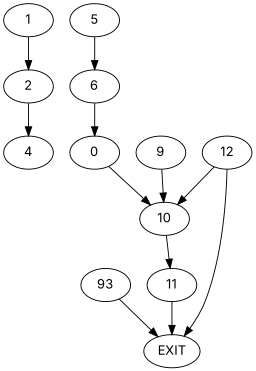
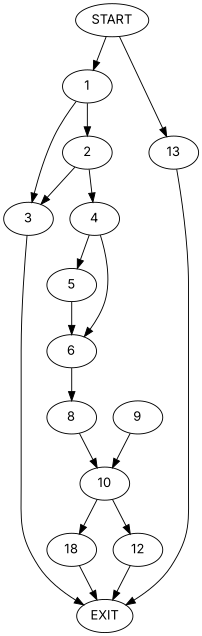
none -> (112, 20)
(95, 153) -> (72, 417)
(199, 182) -> (119, 513)
none -> (29, 219)
none -> (85, 247)
none -> (108, 284)
(106, 285) -> (174, 153)
(172, 285) -> (72, 550)
